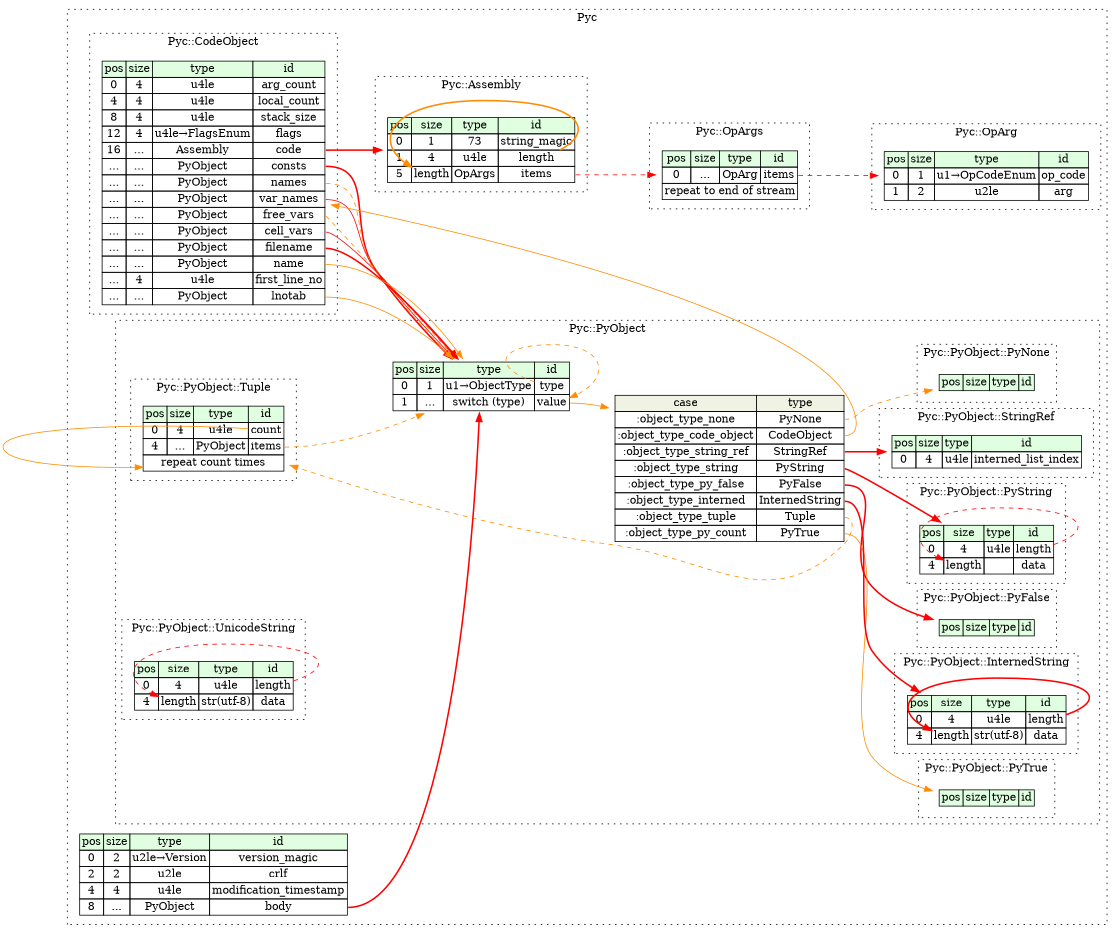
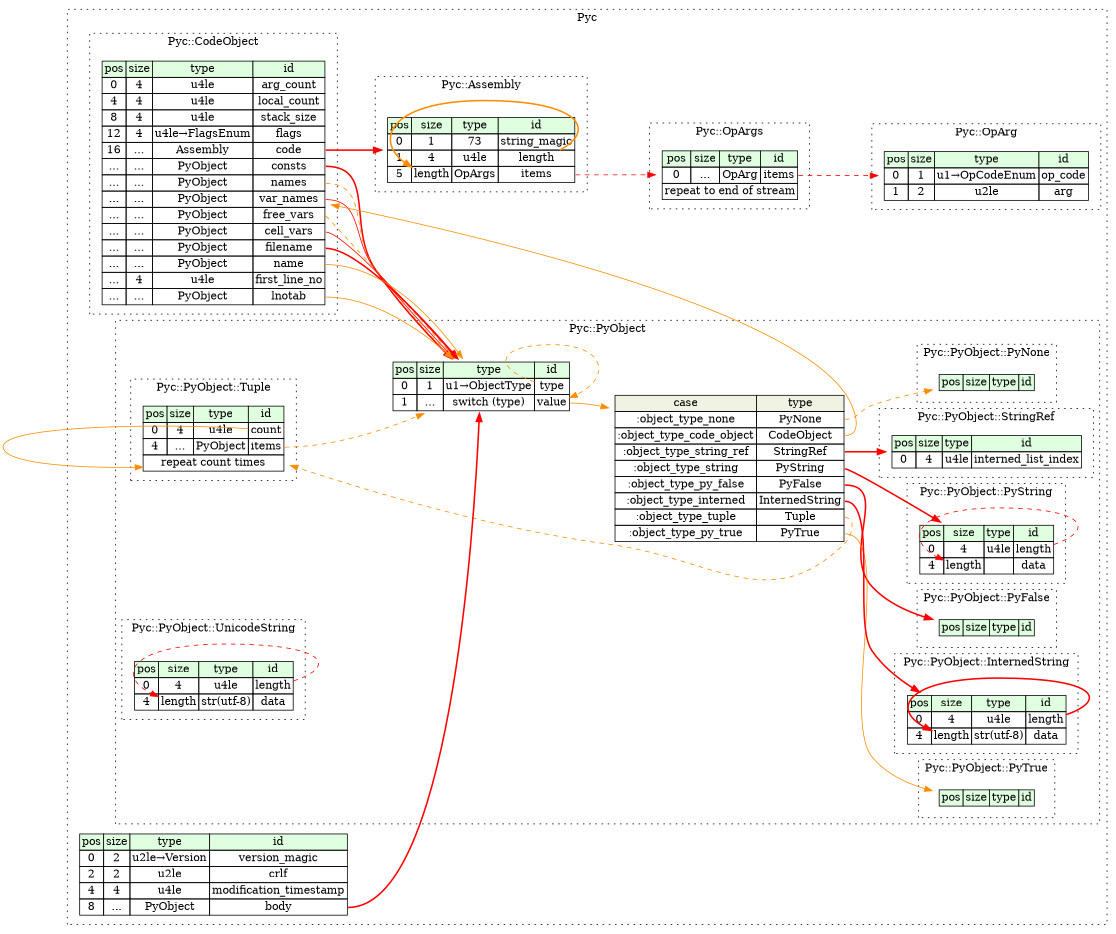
(686, 533) -> (686, 533)
